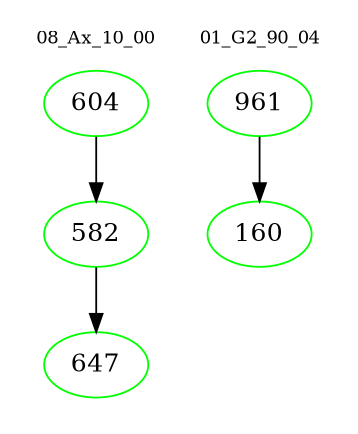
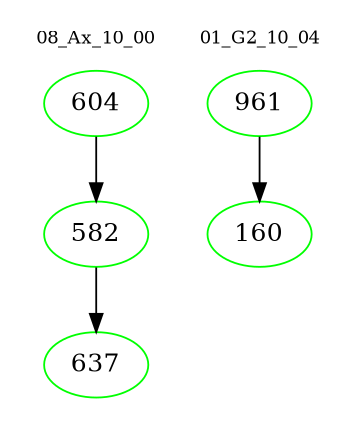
(260, 39) -> (260, 39)
(96, 365) -> (96, 365)
